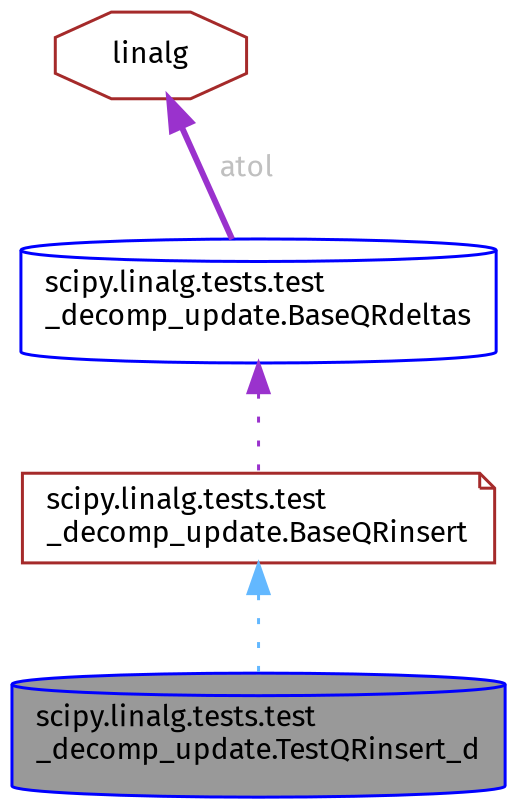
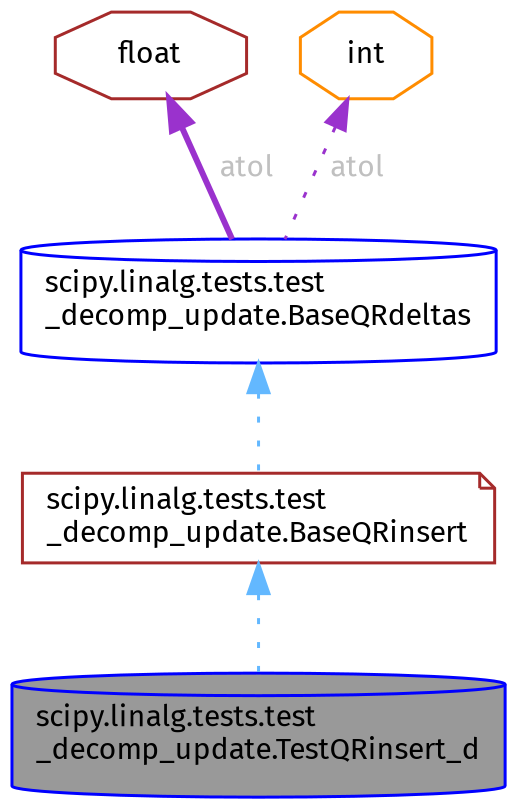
(151, 55) -> (151, 55)
none -> (366, 55)
(259, 432) -> (259, 432)
